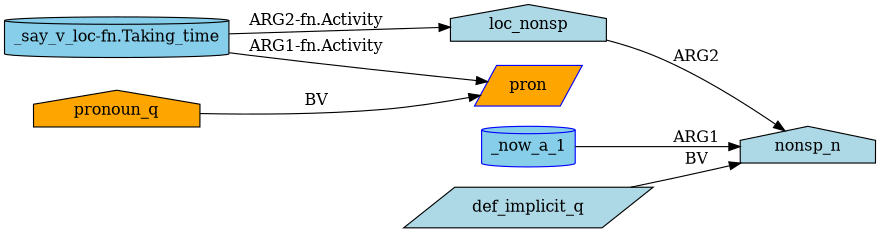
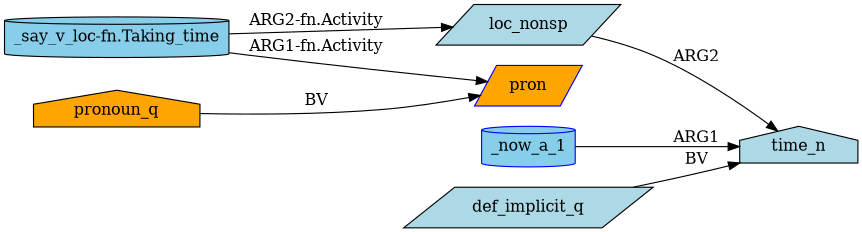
(528, 25) -> (528, 25)
(808, 147) -> (799, 147)
